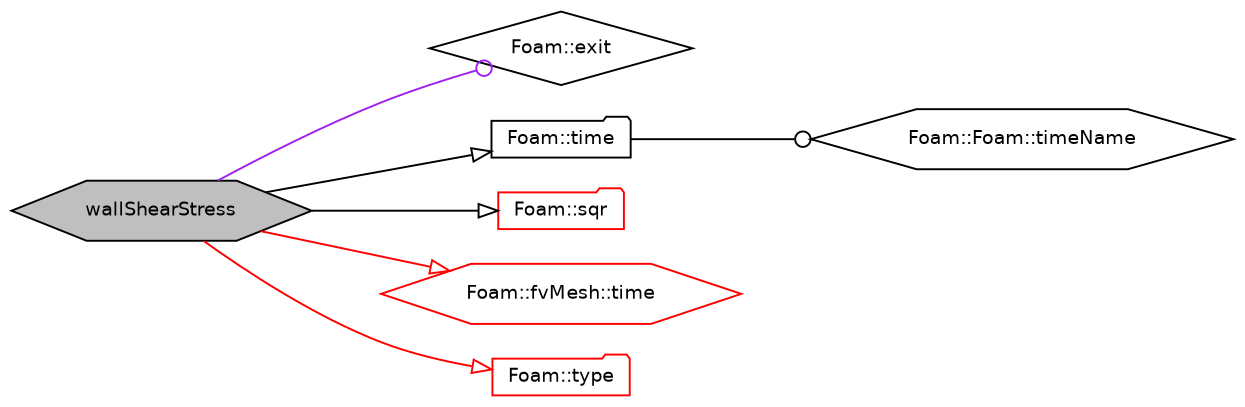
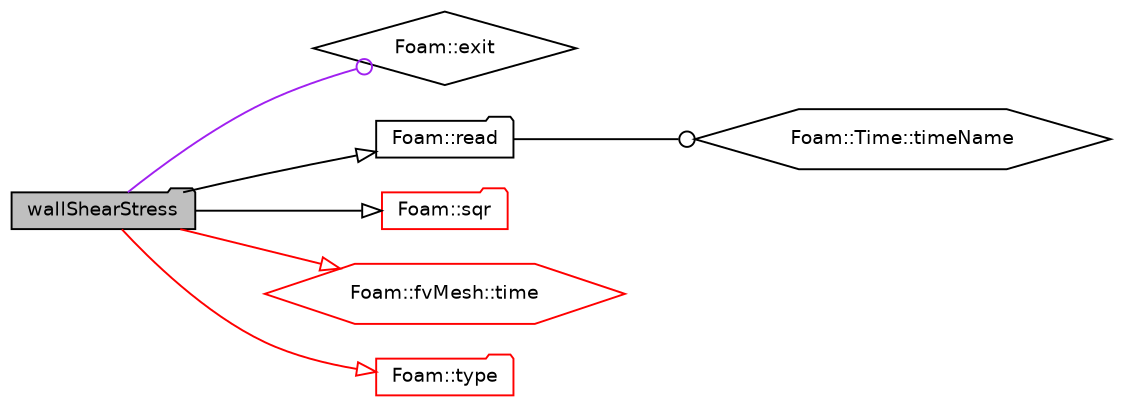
(561, 139) -> (445, 139)
(1022, 139) -> (903, 139)
(162, 211) -> (103, 211)
